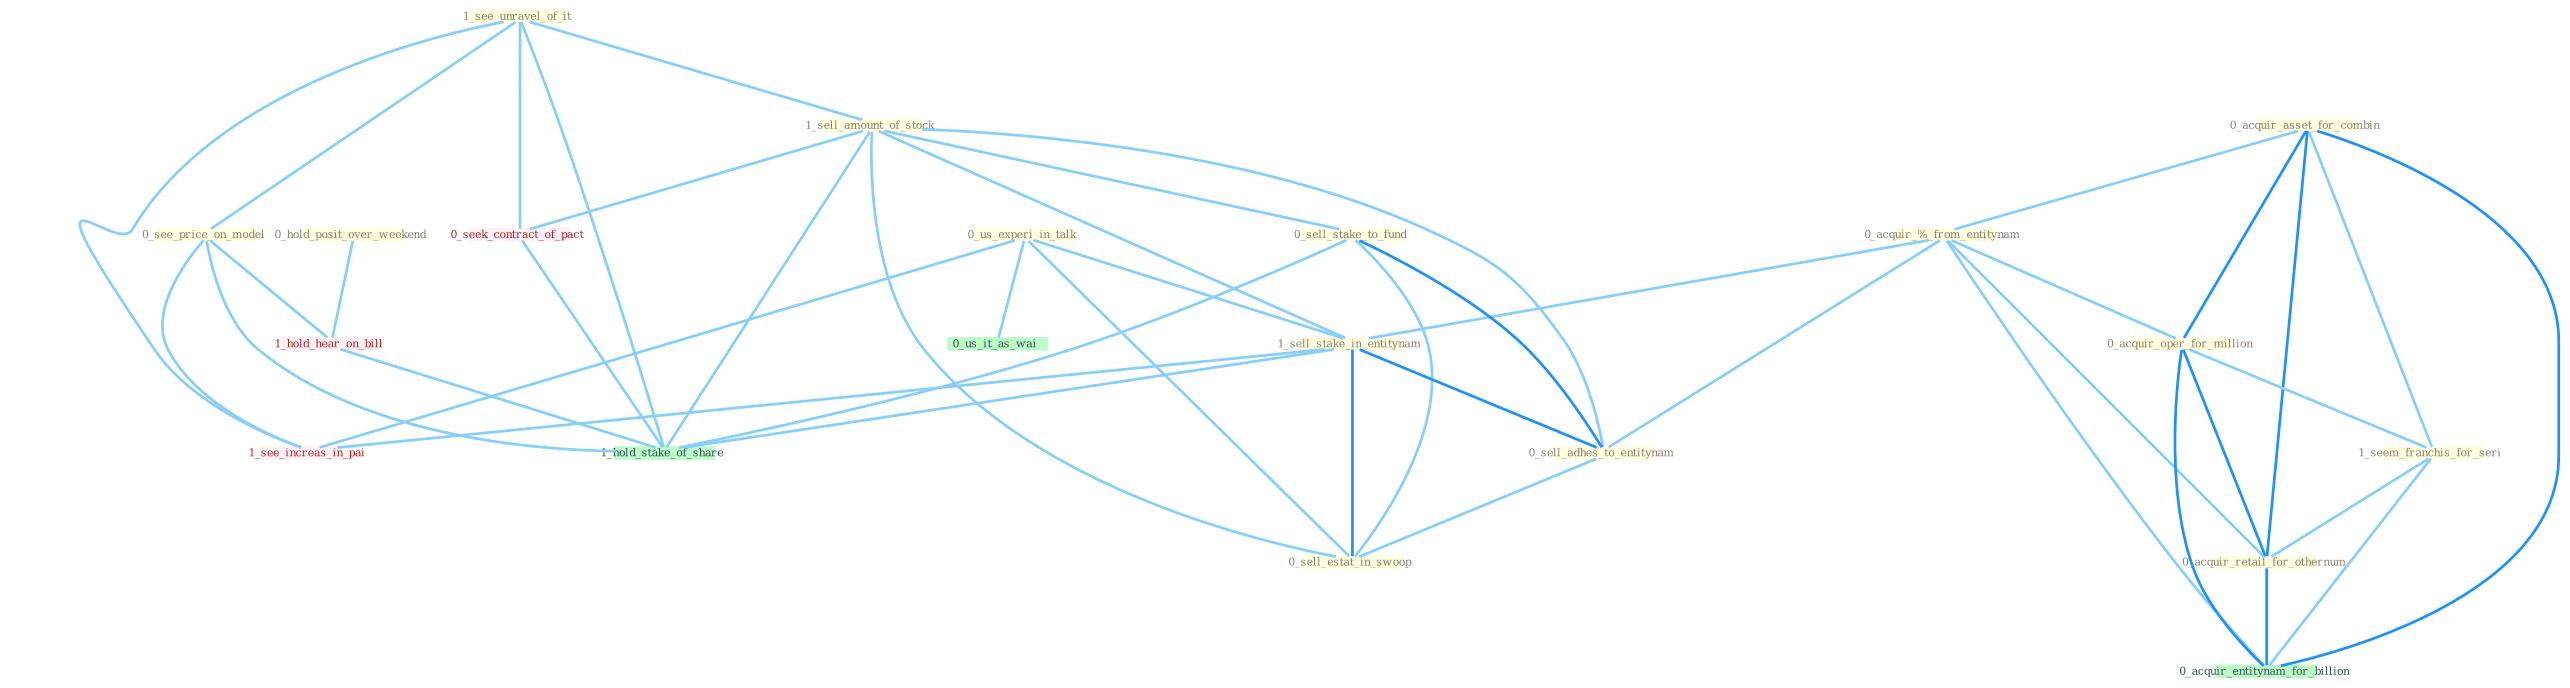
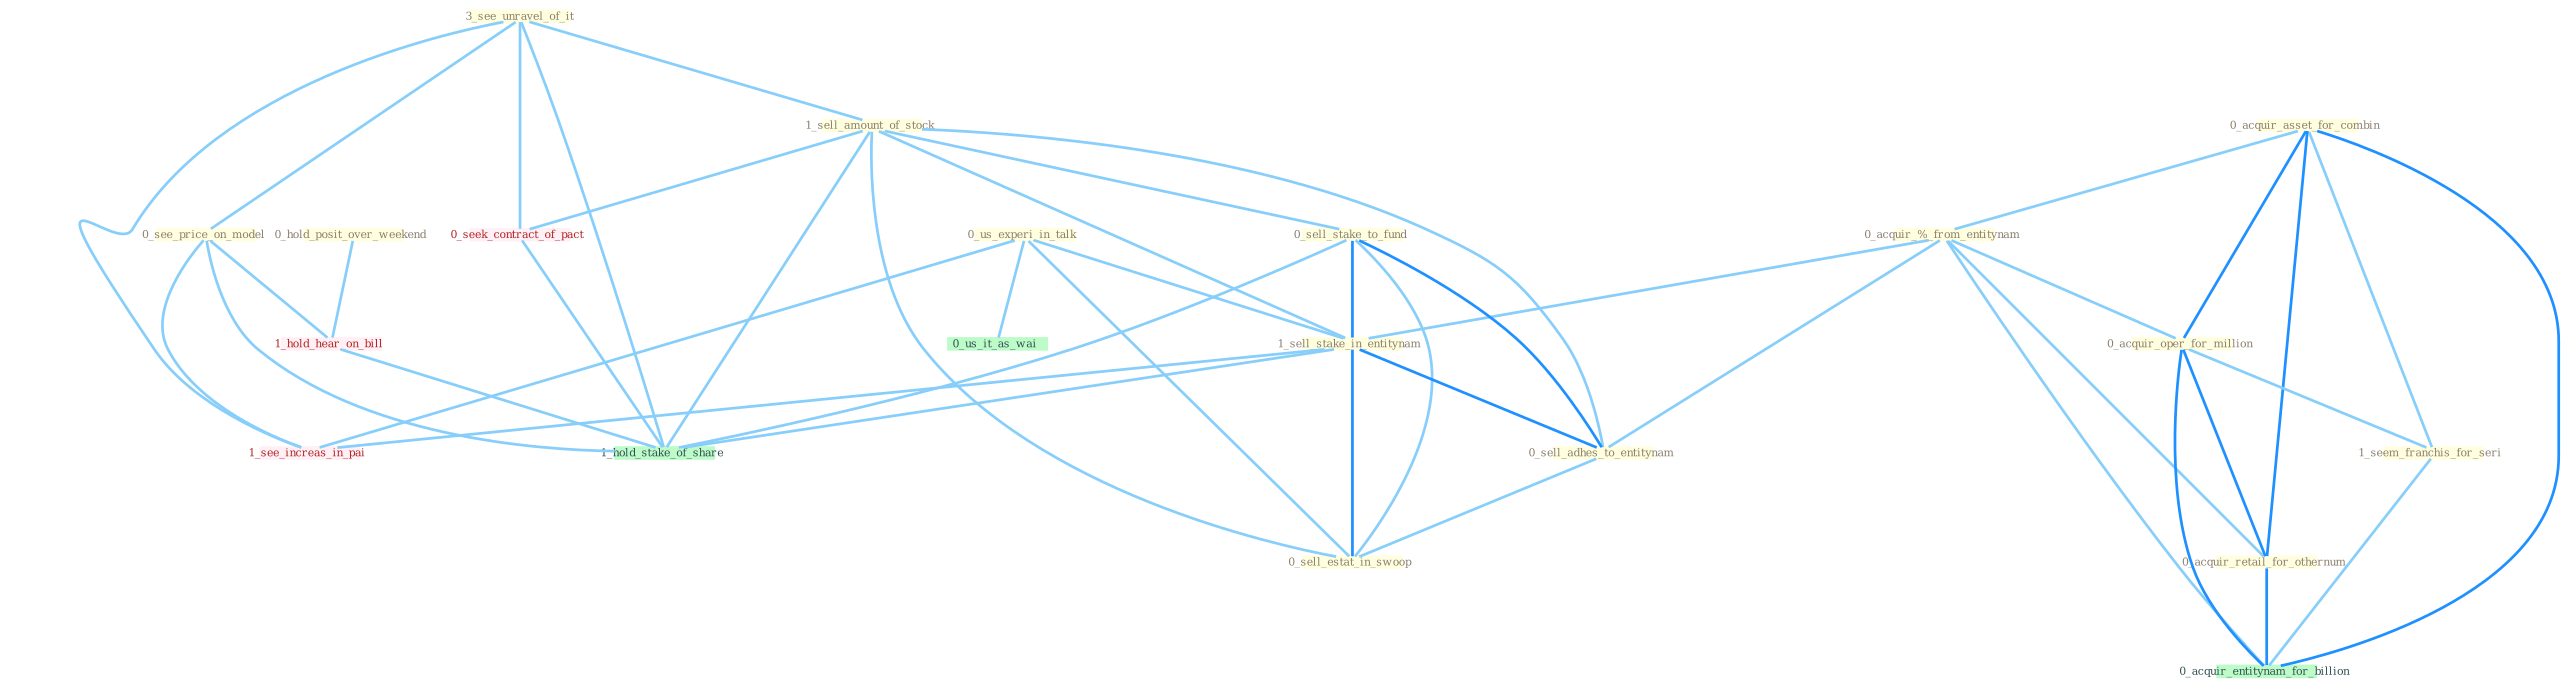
(520, 16) -> (520, 16)
none -> (1352, 289)
(2350, 508) -> none
